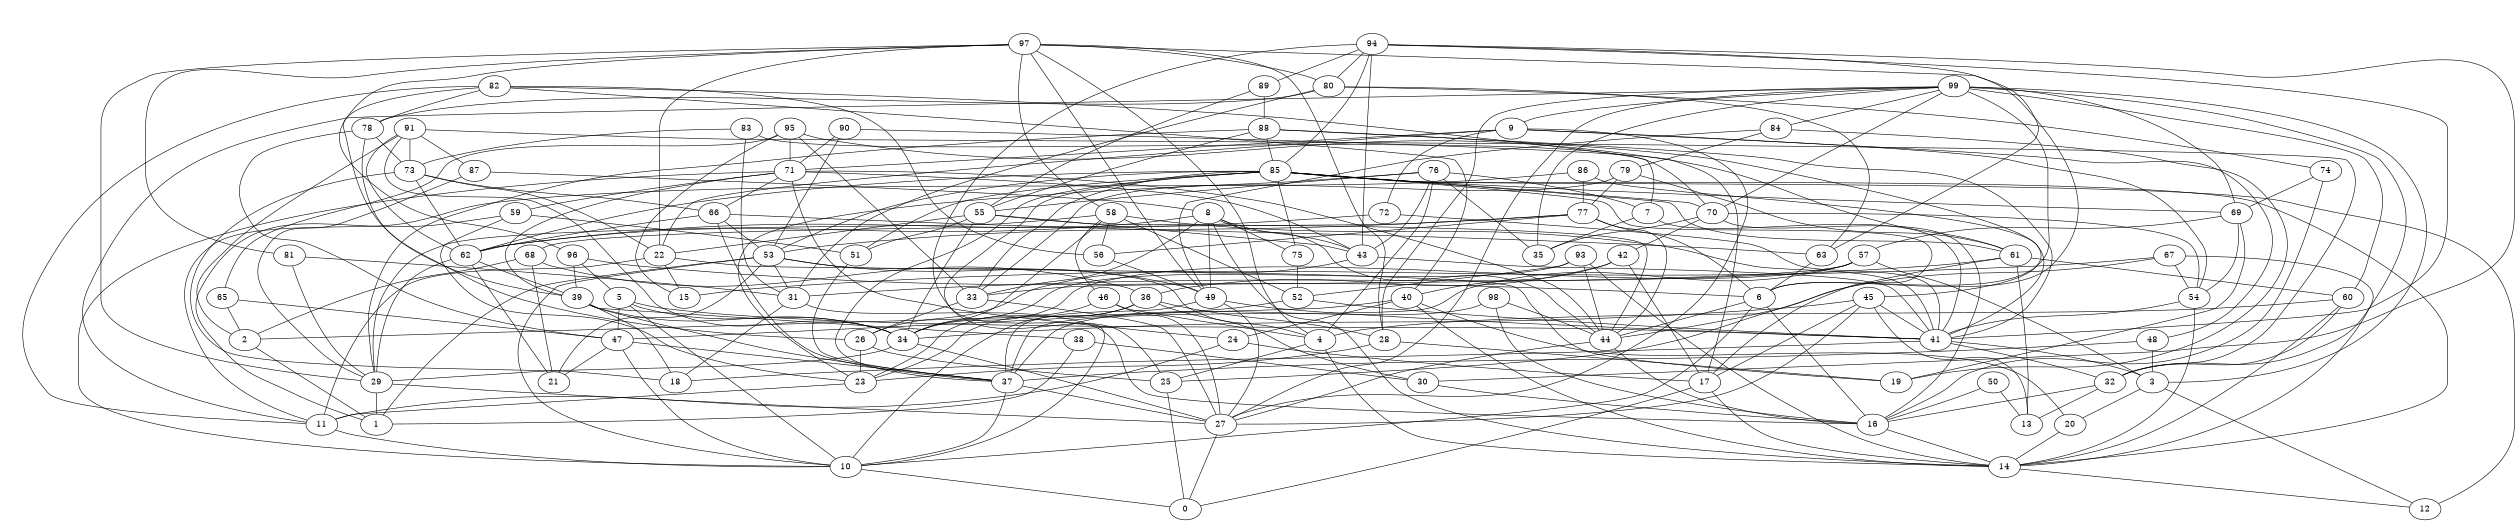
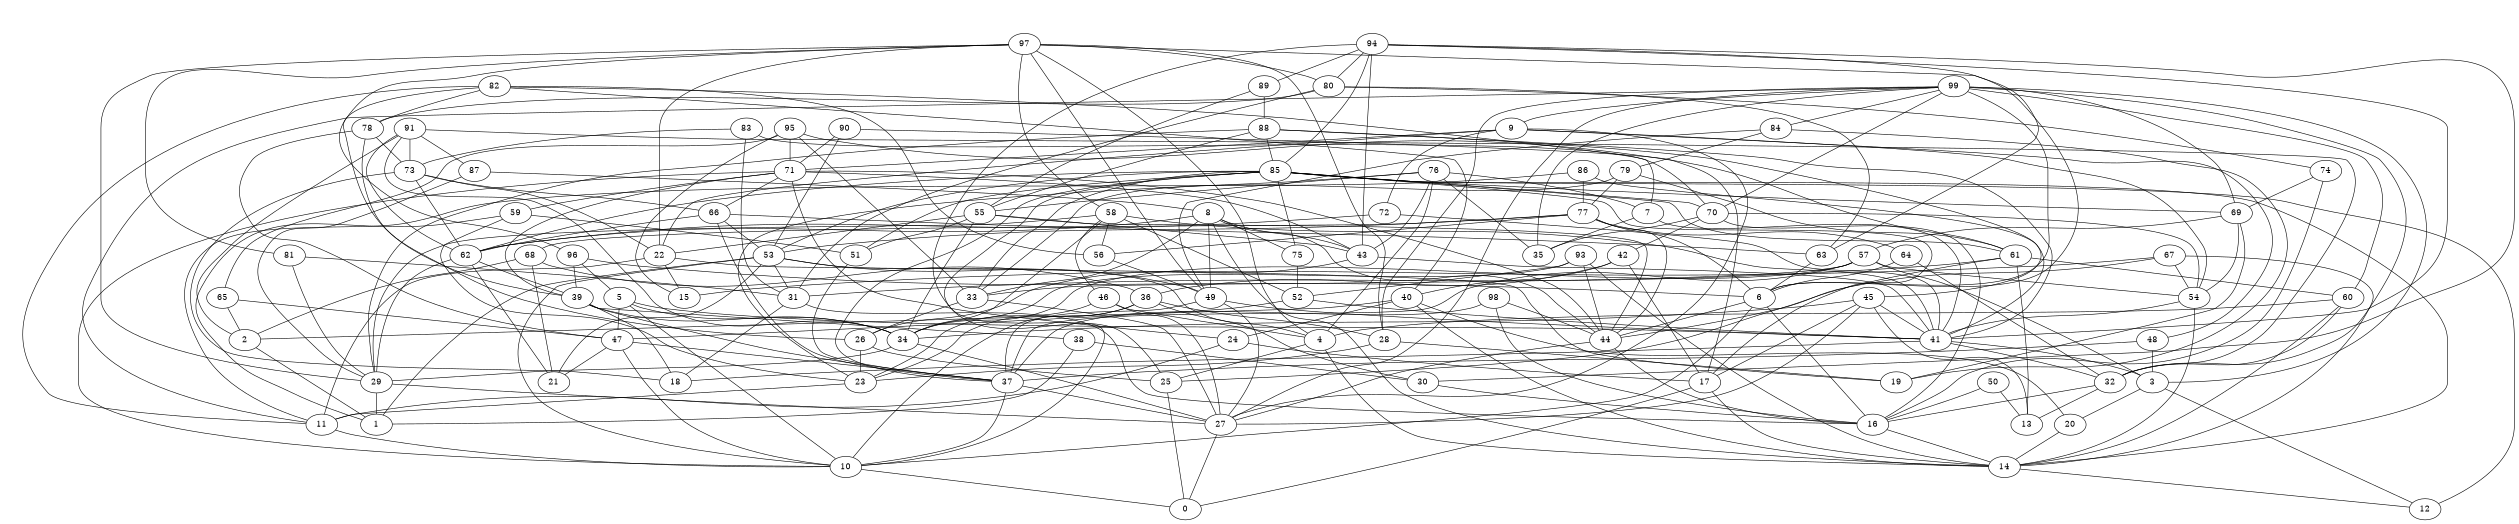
none -> (1906, 255)
none -> (2050, 284)
